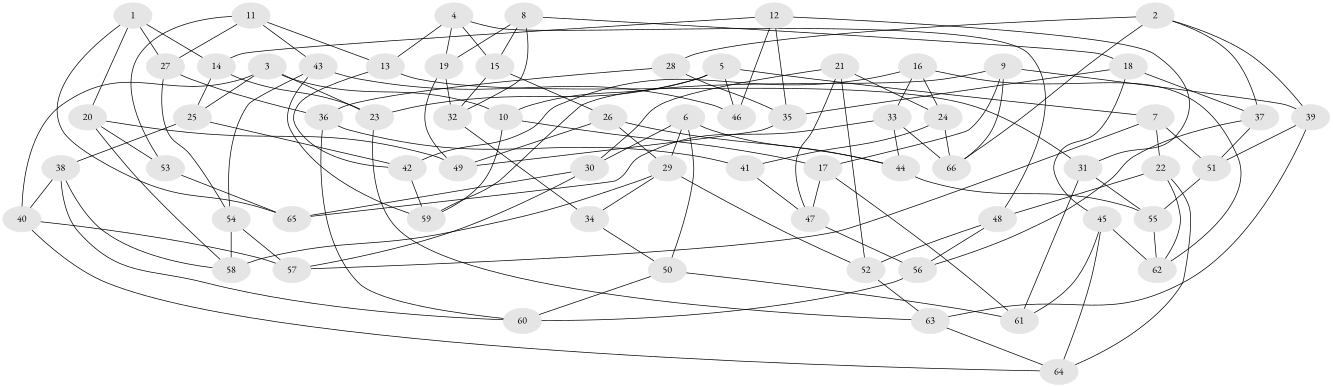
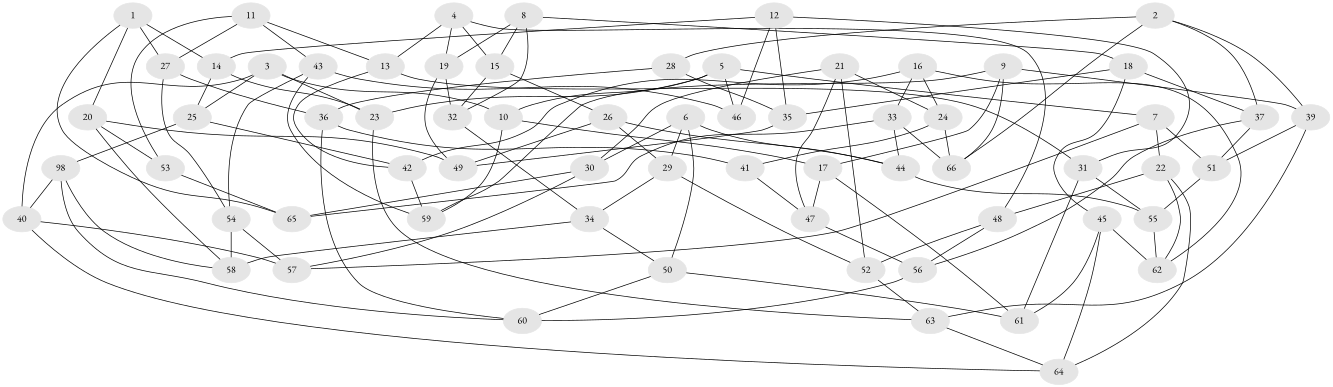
(61, 168) -> (61, 168)
(483, 225) -> (401, 241)
